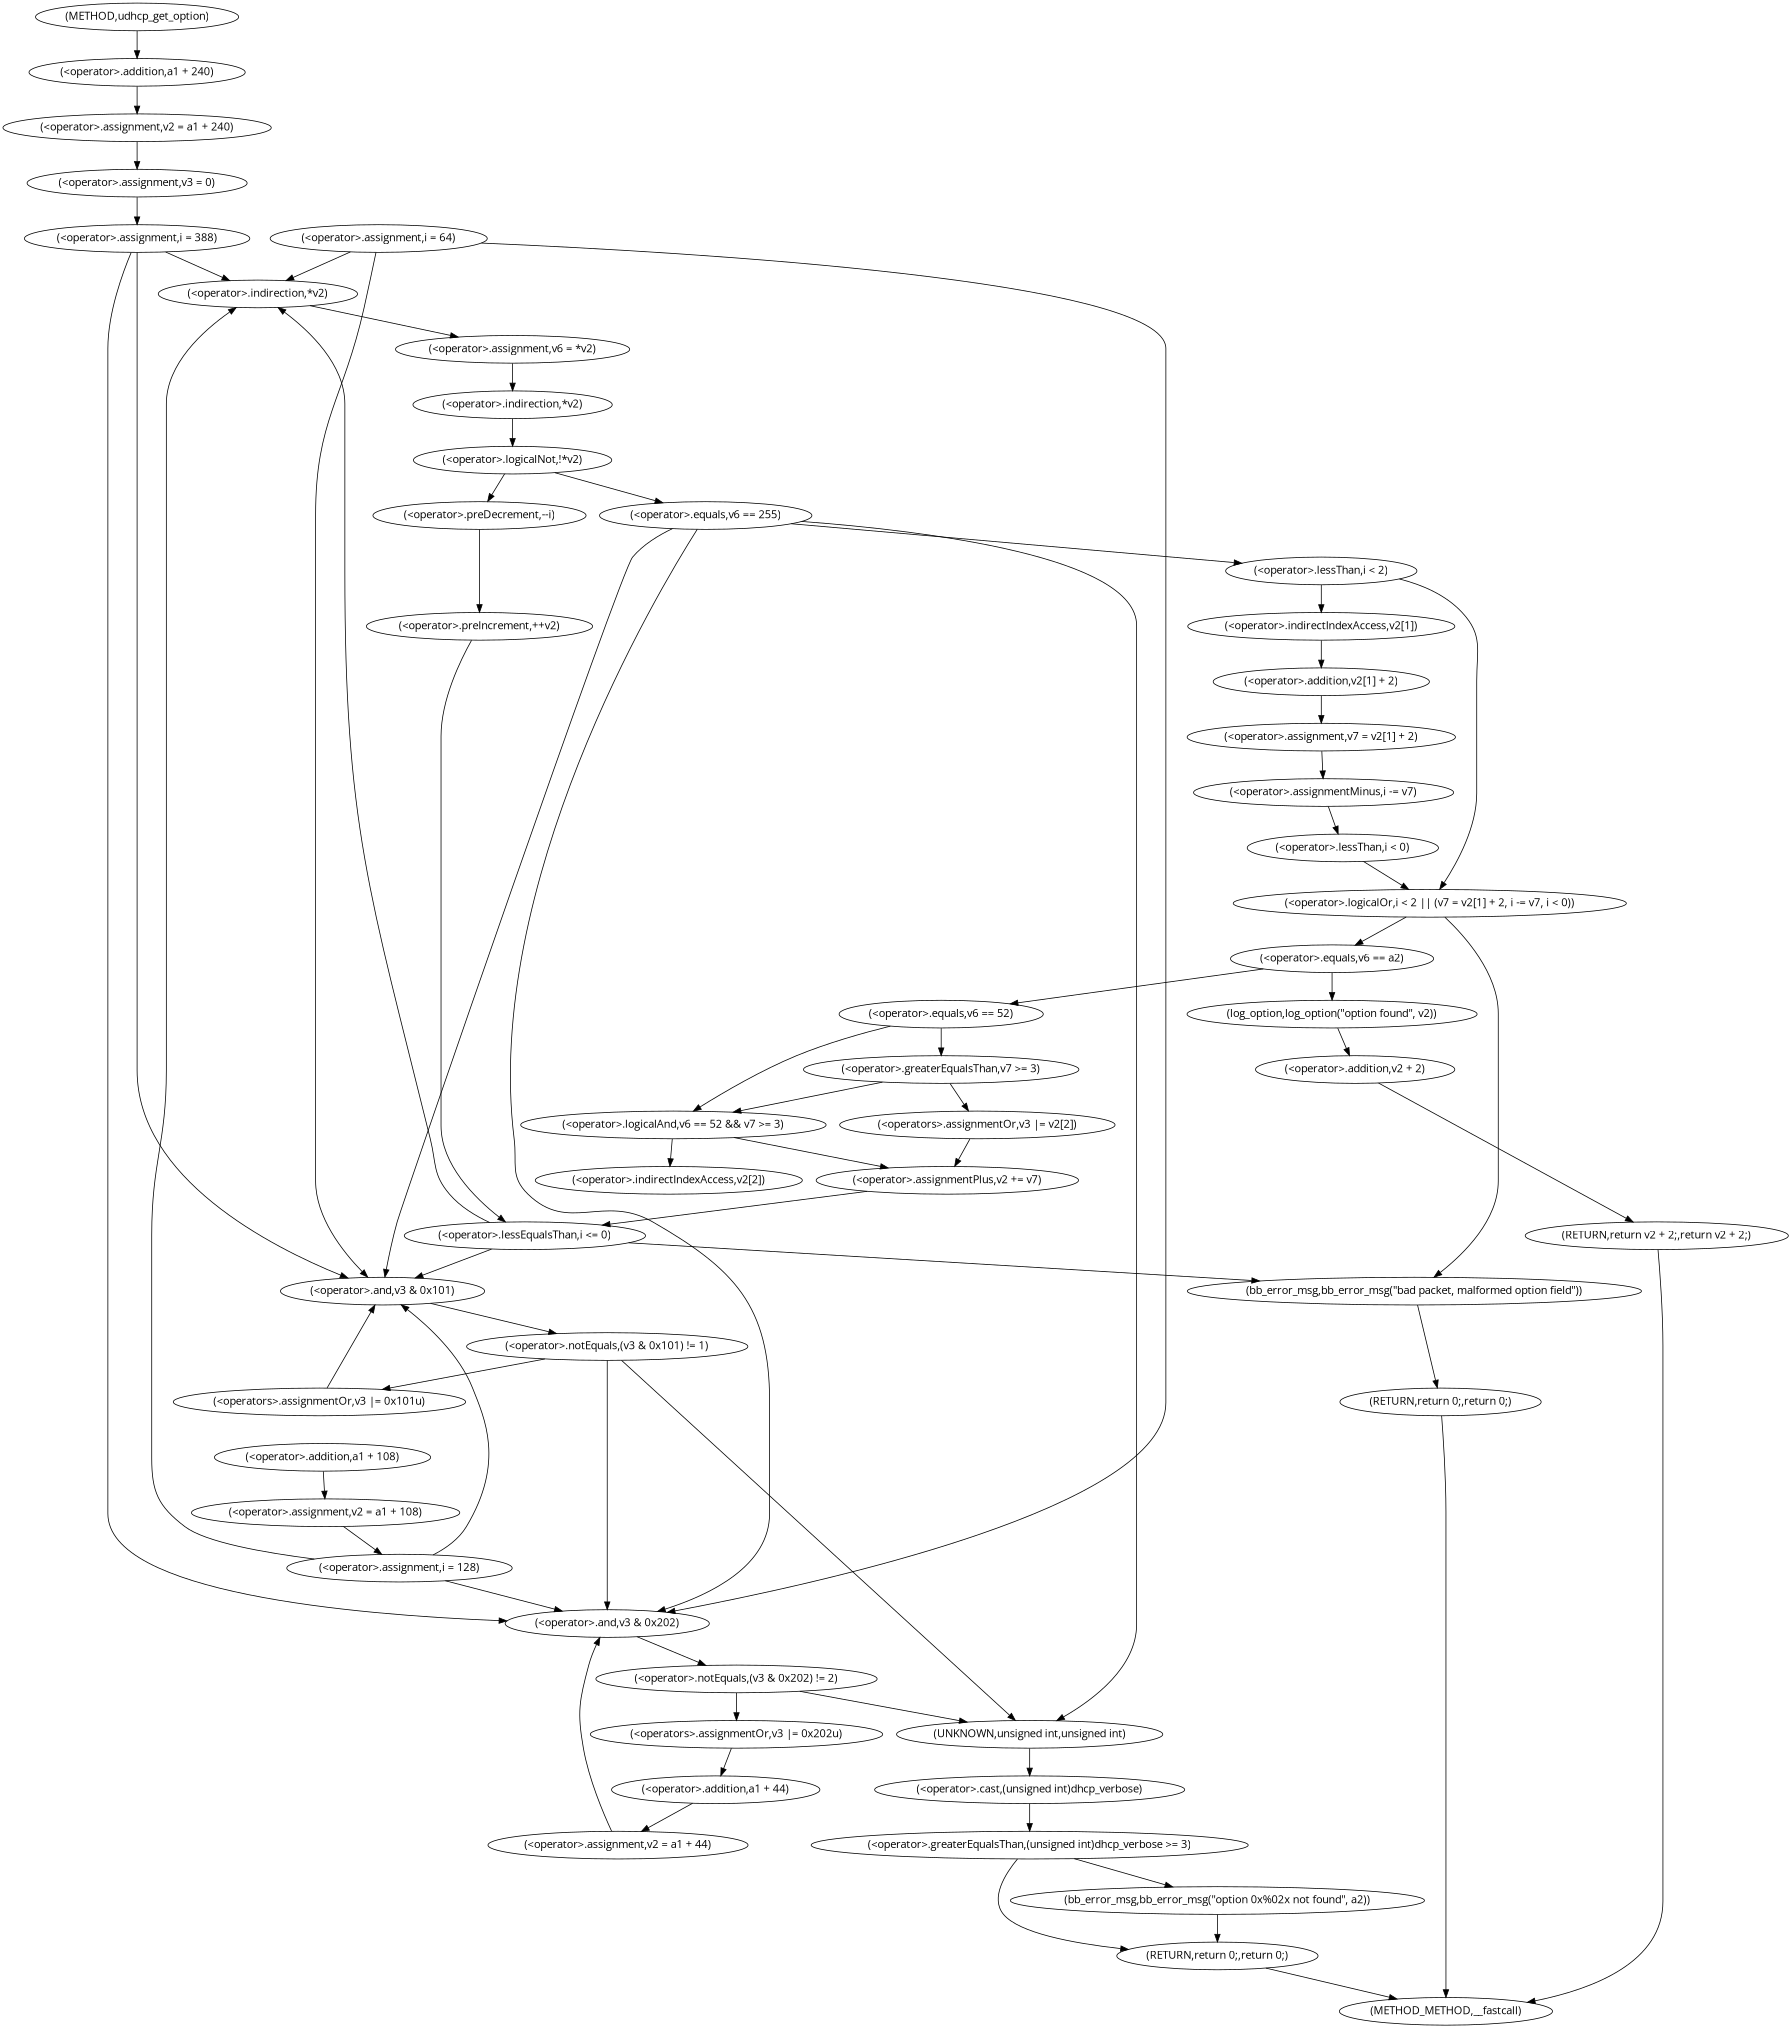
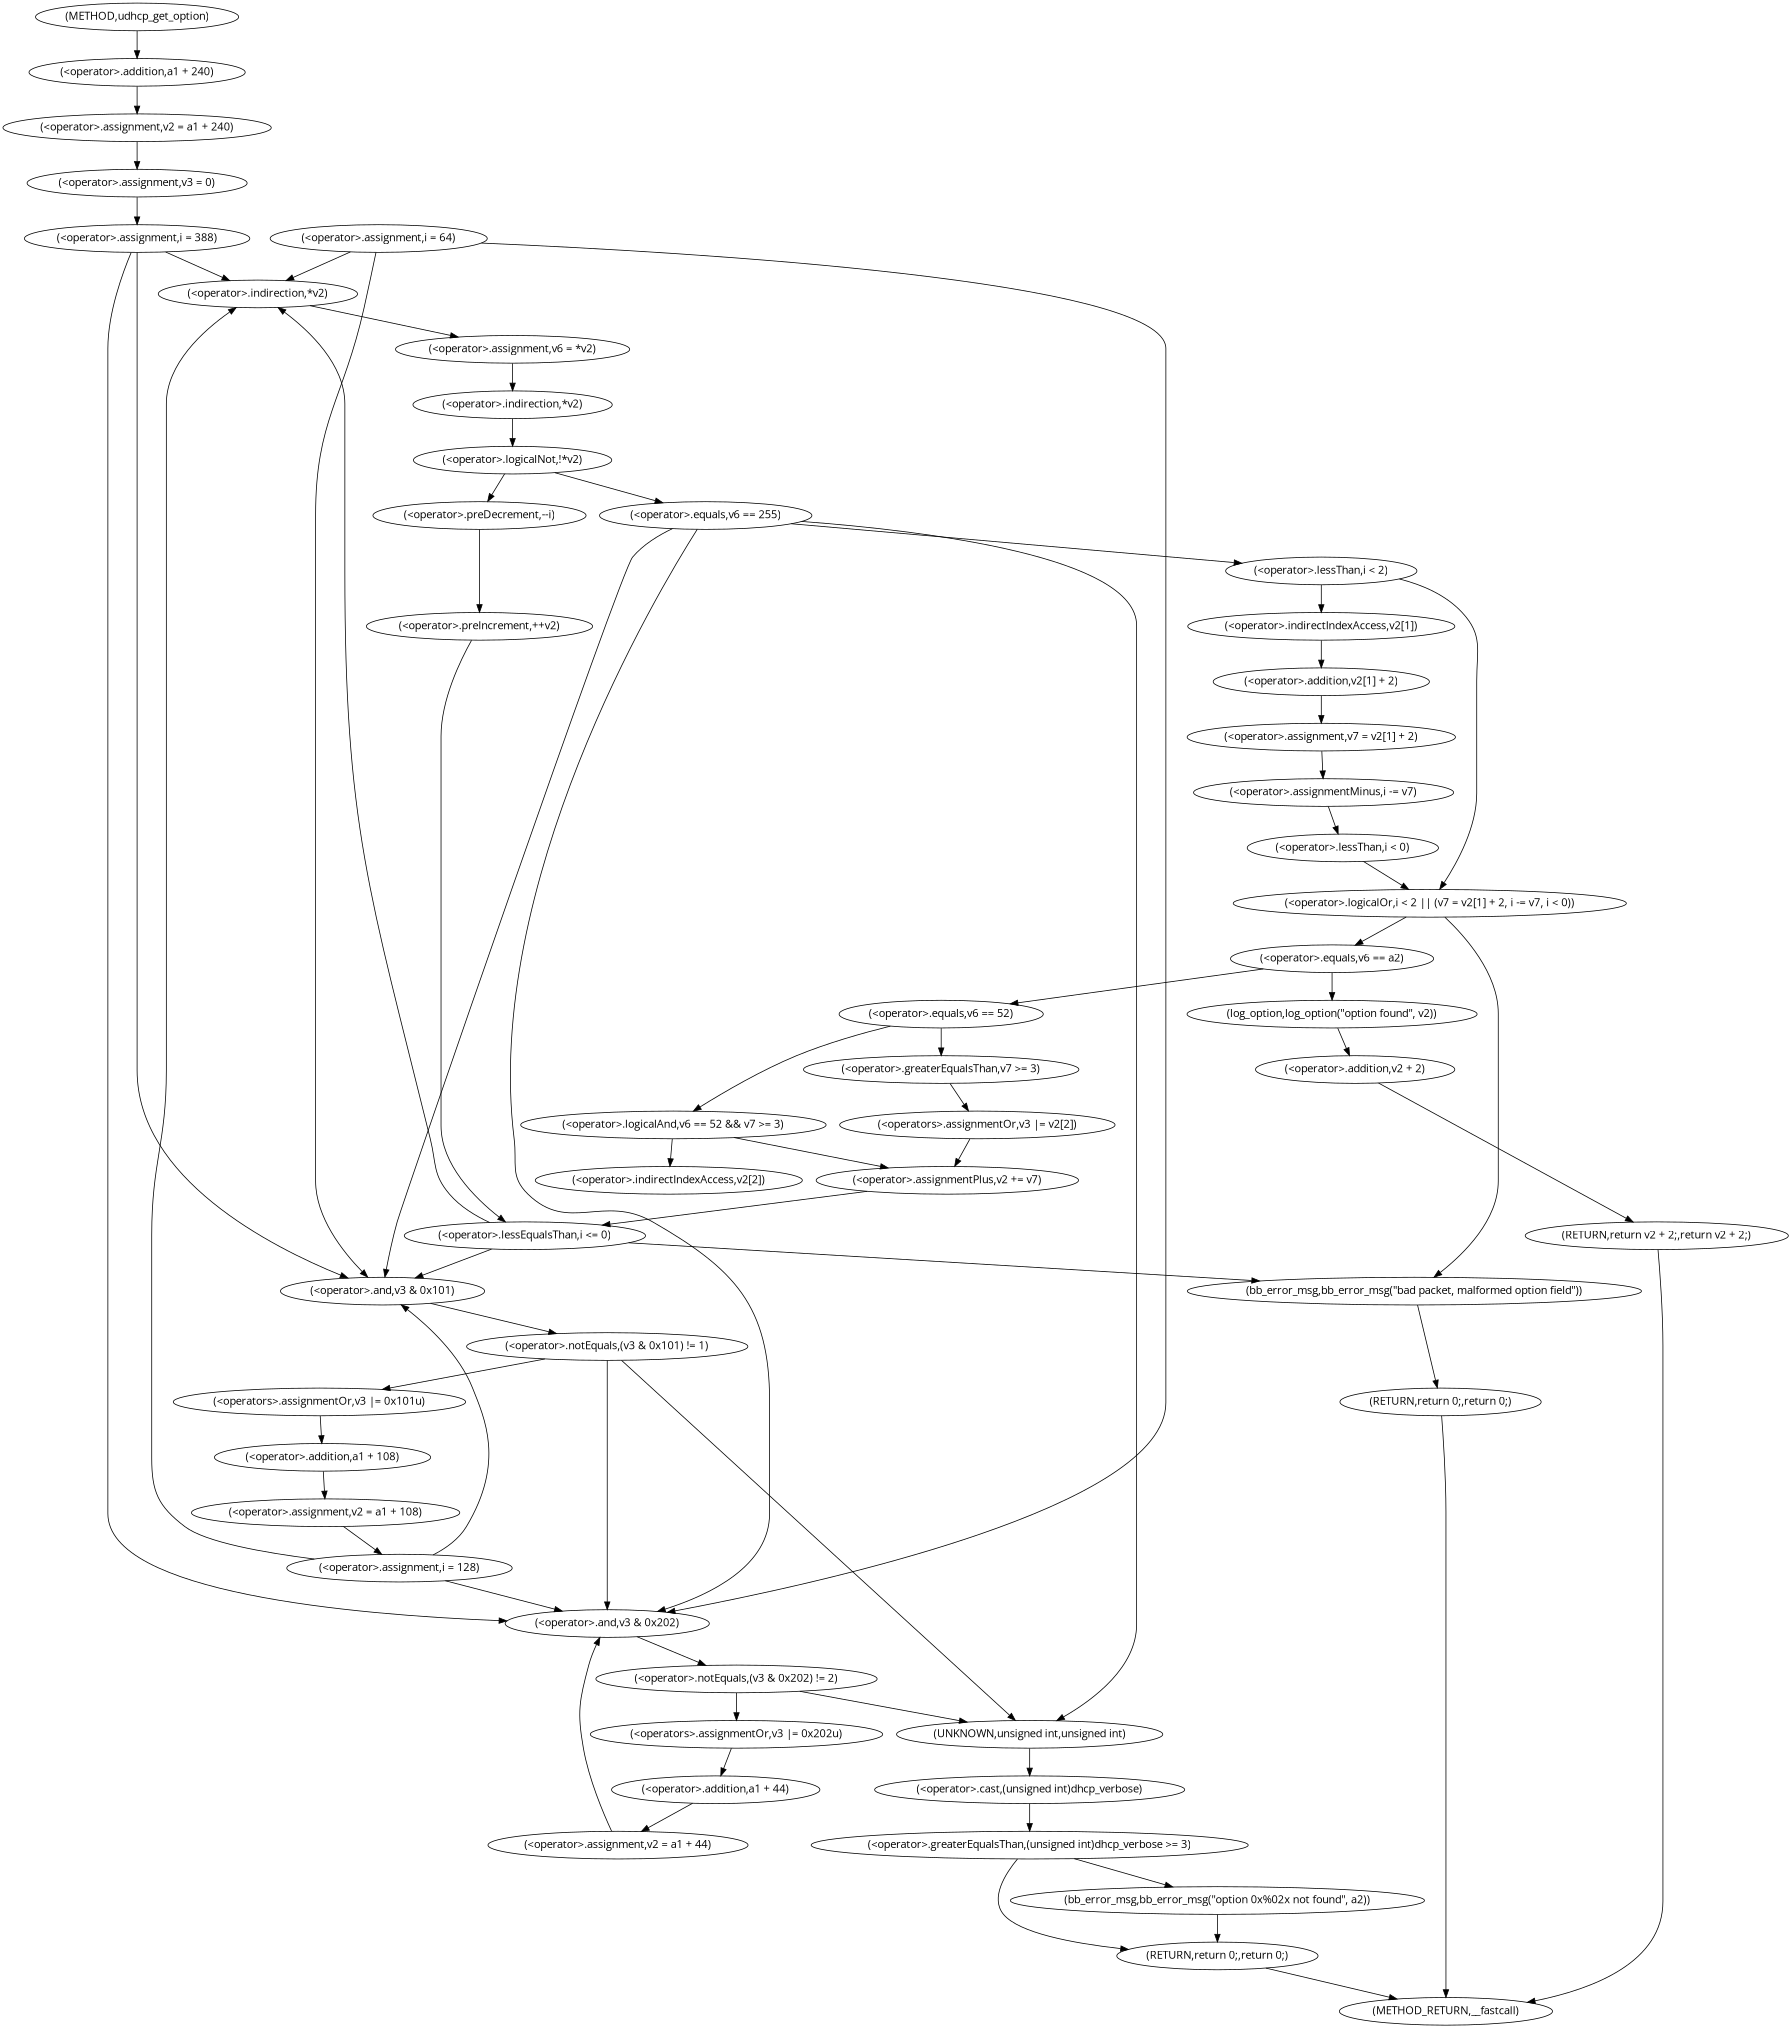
(812, 1096) -> none
(349, 1350) -> (321, 1426)
(1446, 2011) -> (1446, 2011)
